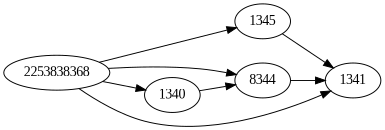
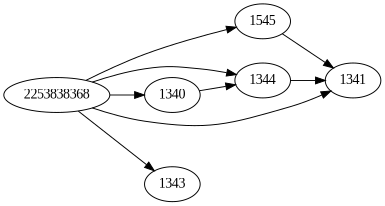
(263, 21) -> (263, 21)
(263, 80) -> (263, 80)
none -> (172, 184)
